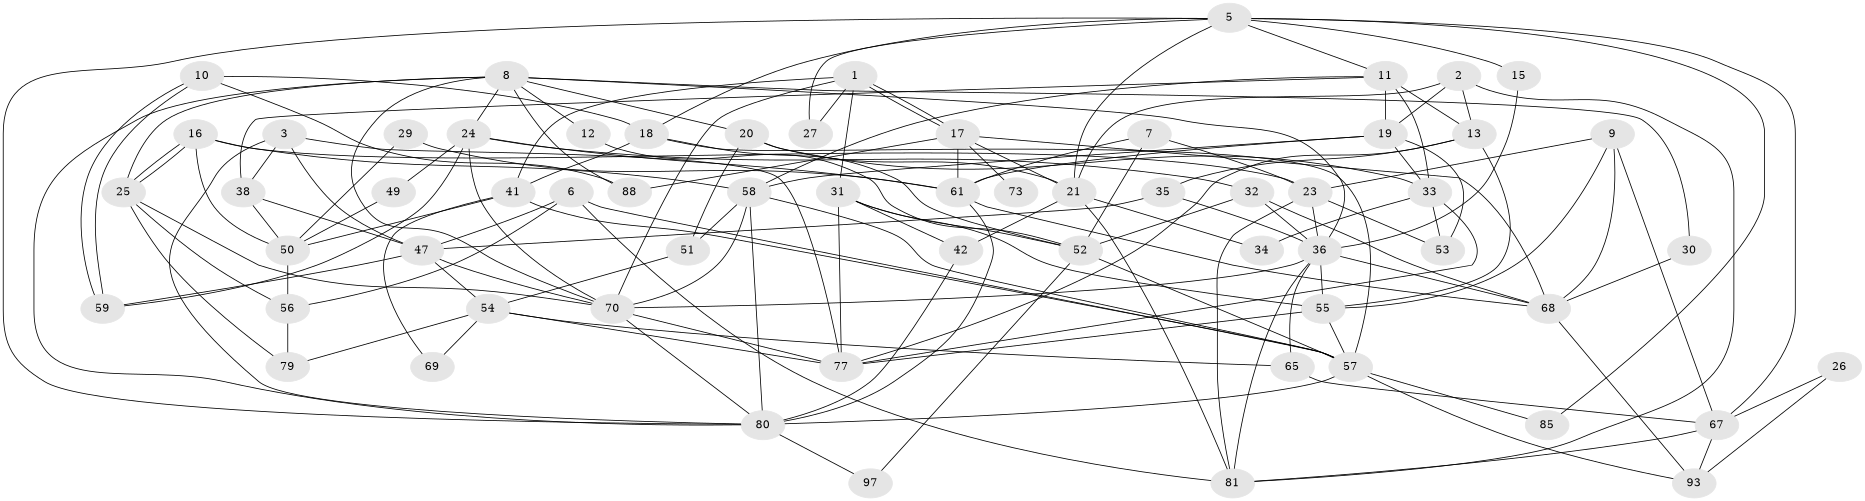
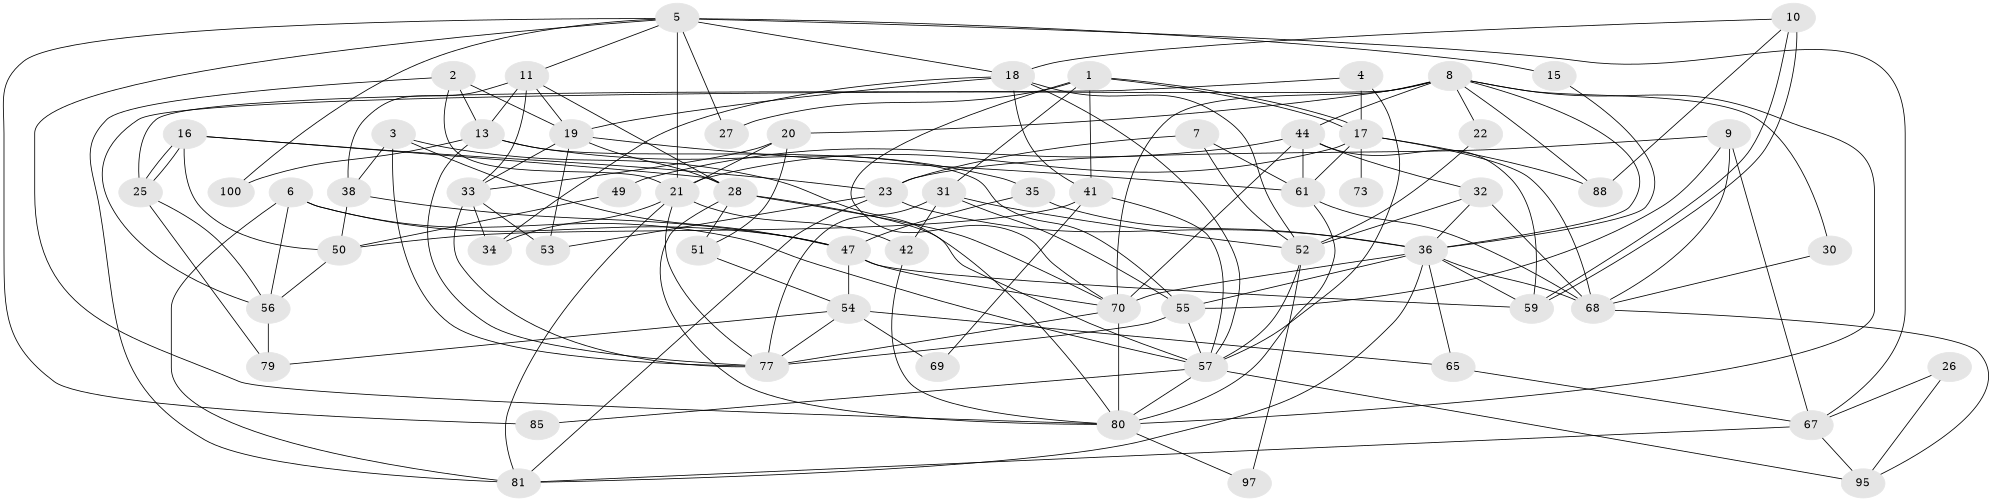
none -> (1361, 76)
none -> (721, 107)
none -> (705, 117)
(406, 134) -> none
(469, 134) -> (1303, 134)
(588, 134) -> (1481, 134)
none -> (231, 192)
(749, 192) -> (736, 192)
none -> (1482, 282)
(357, 285) -> none
none -> (685, 293)
(1694, 483) -> (1863, 483)
